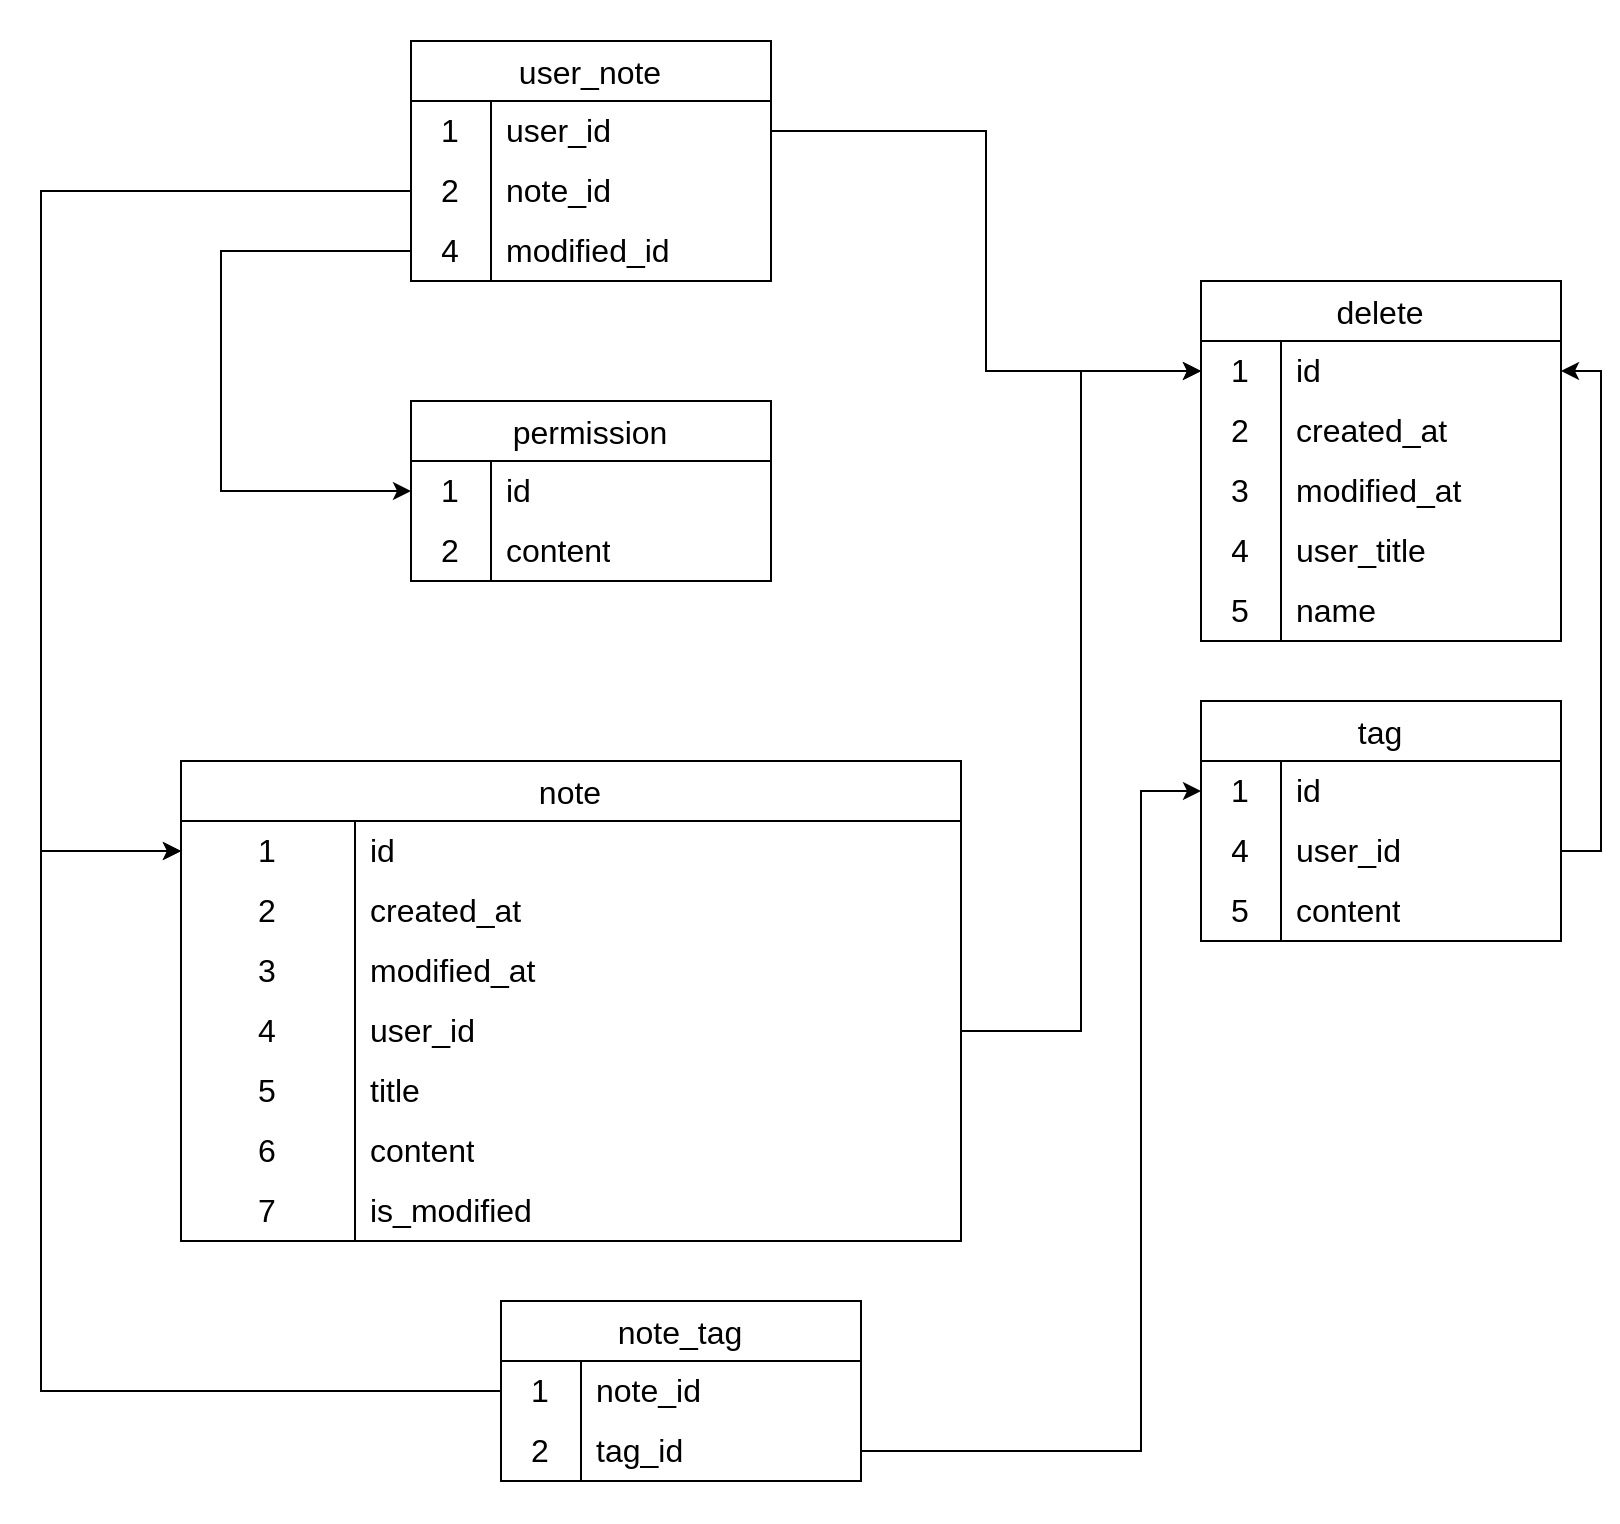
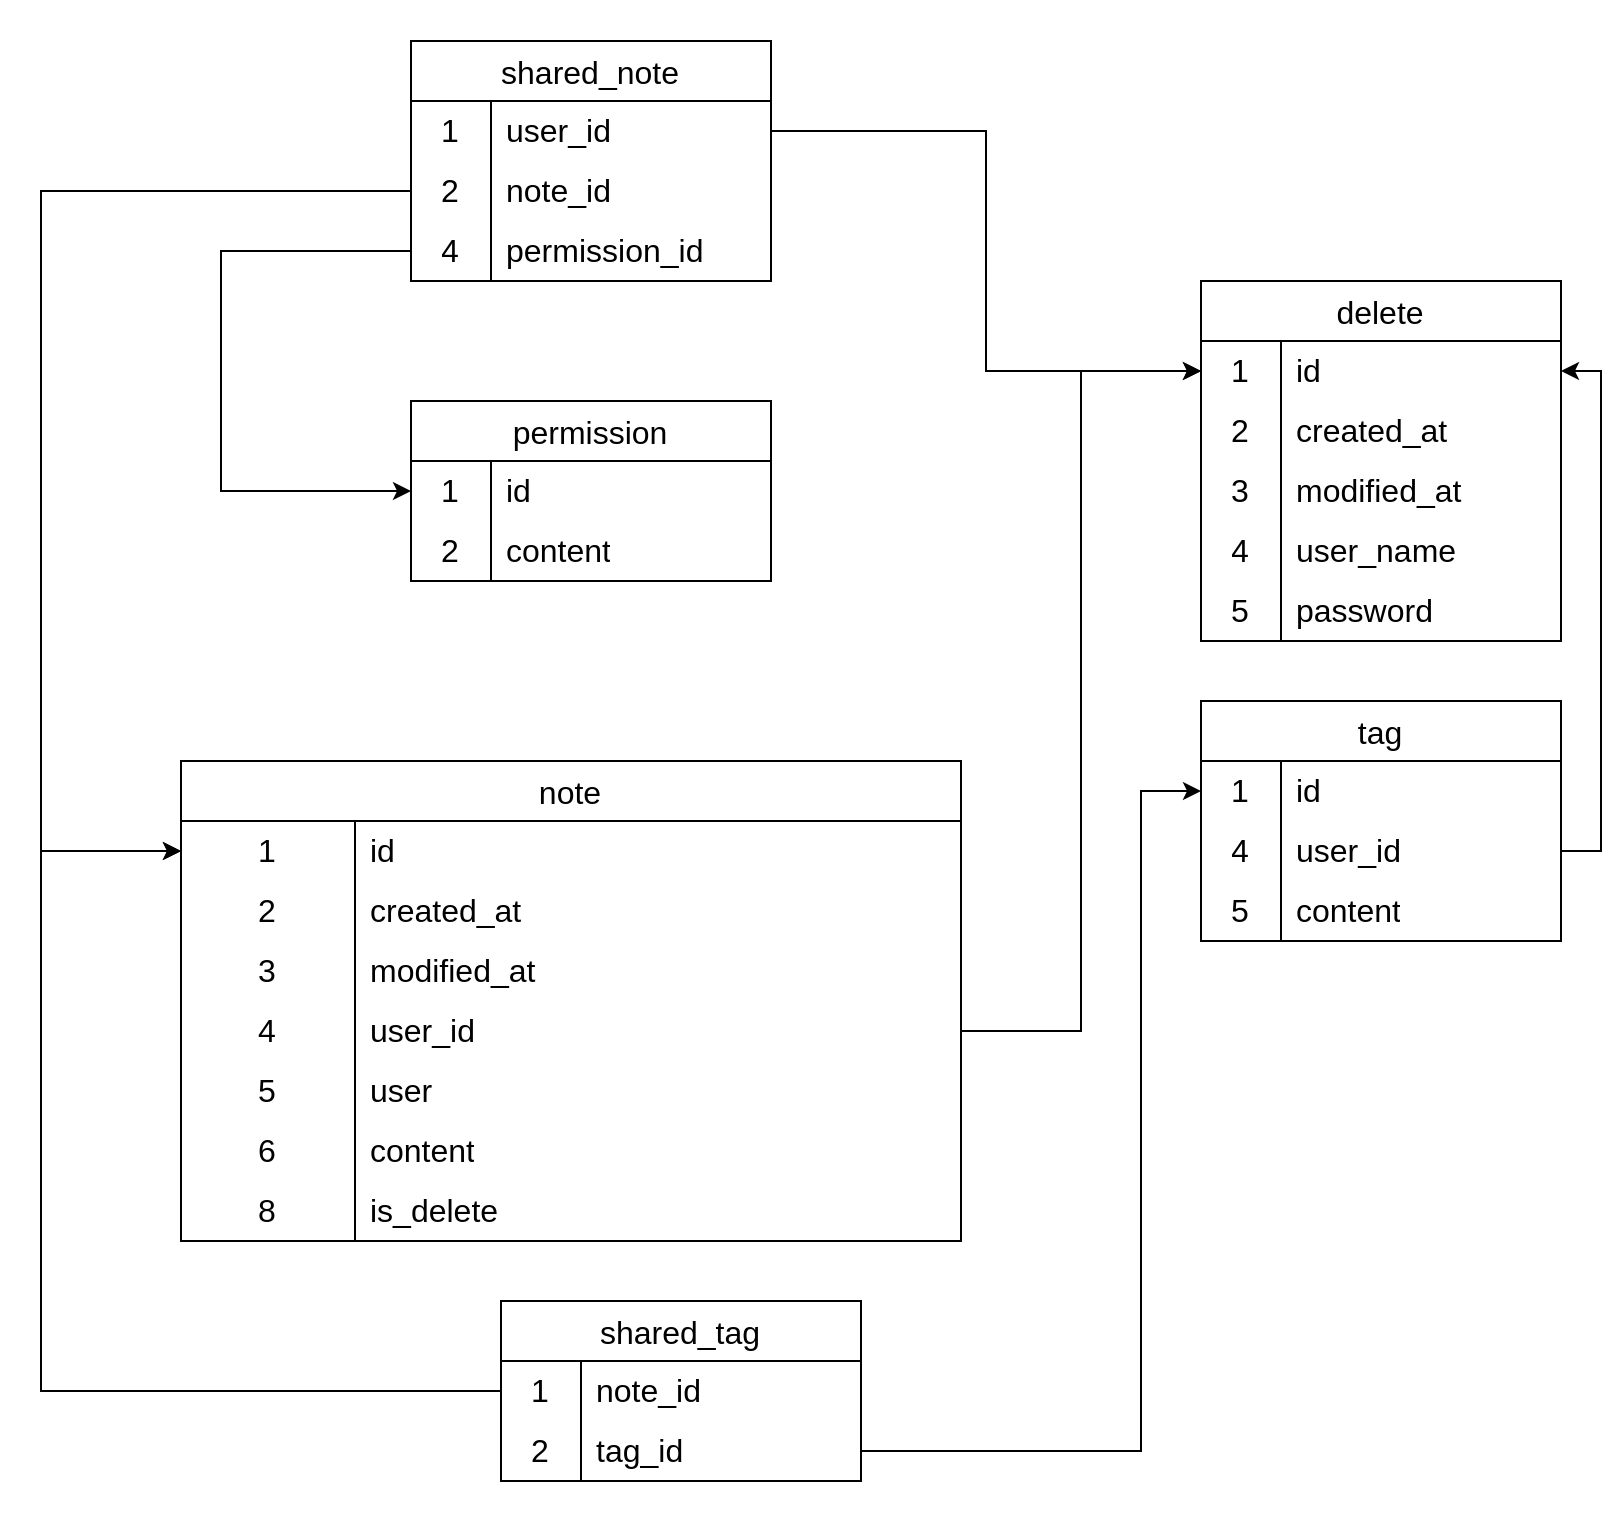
(590, 73) -> (590, 73)
(593, 251) -> (611, 251)
(1378, 551) -> (1378, 551)
(1333, 611) -> (1369, 611)
(407, 1091) -> (407, 1091)
(268, 1211) -> (268, 1211)
(457, 1211) -> (443, 1211)
(680, 1333) -> (680, 1333)
